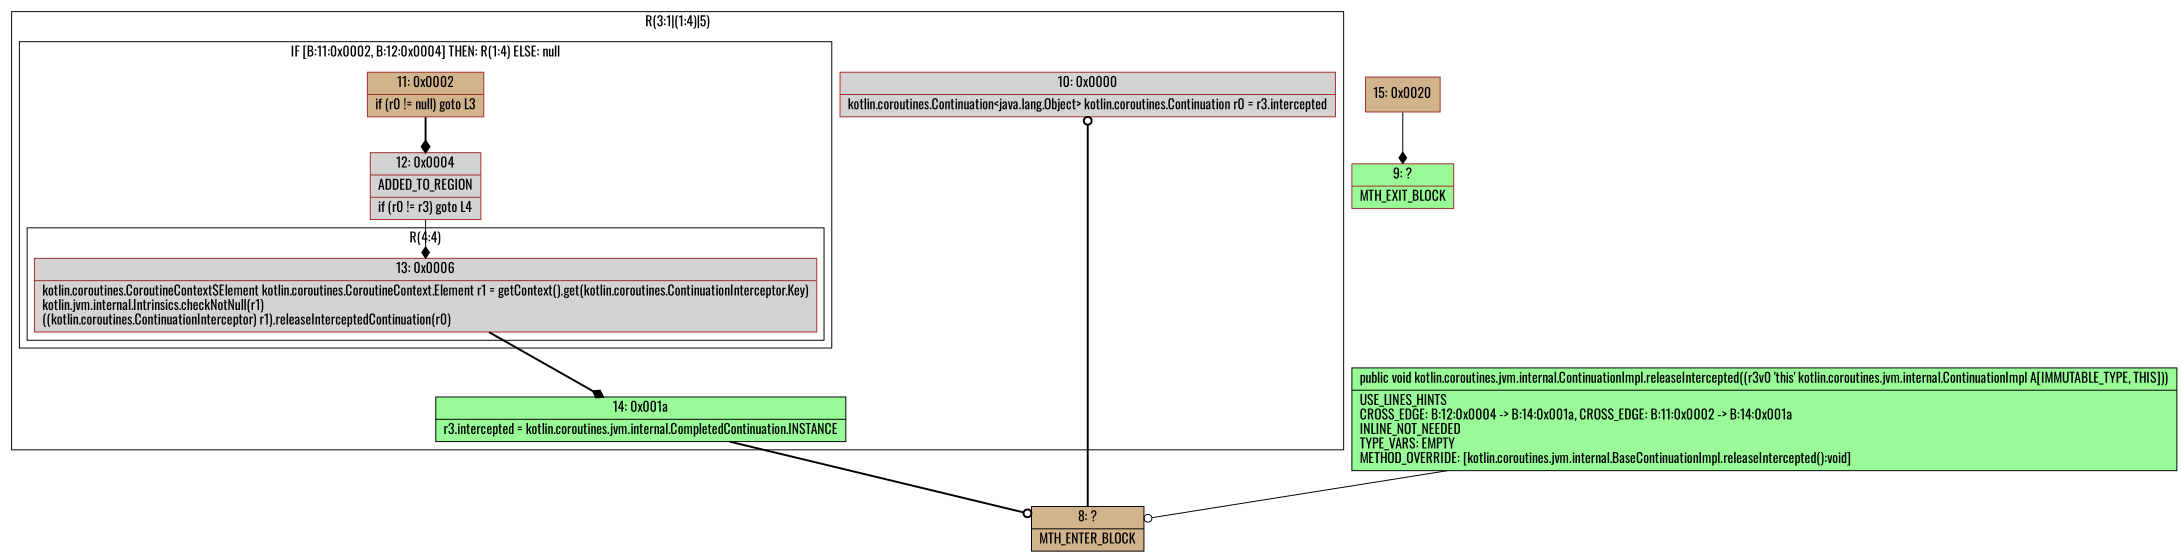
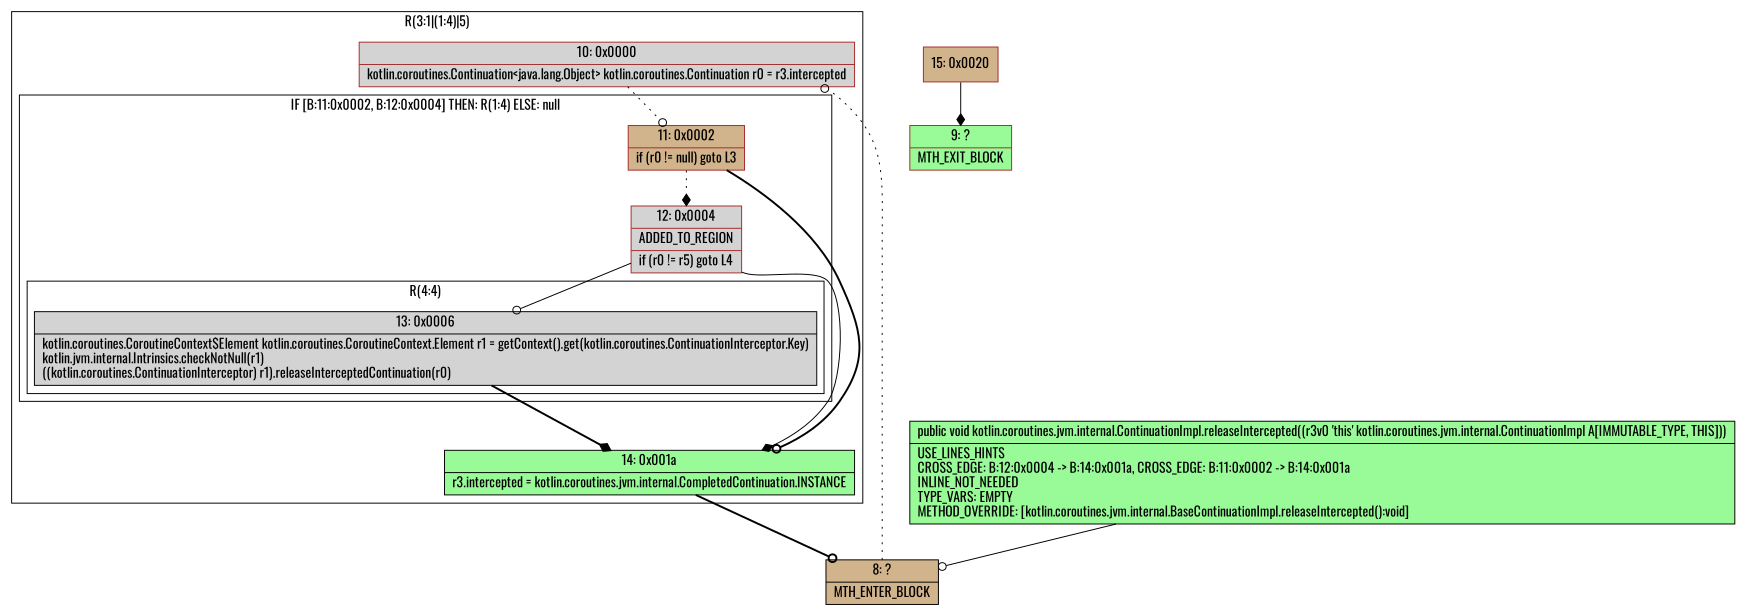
none -> (644, 103)
(426, 129) -> (686, 182)
(425, 208) -> (686, 261)
(426, 234) -> (573, 287)
(426, 295) -> (426, 349)
none -> (848, 301)
(1088, 316) -> (882, 316)
none -> (840, 333)
